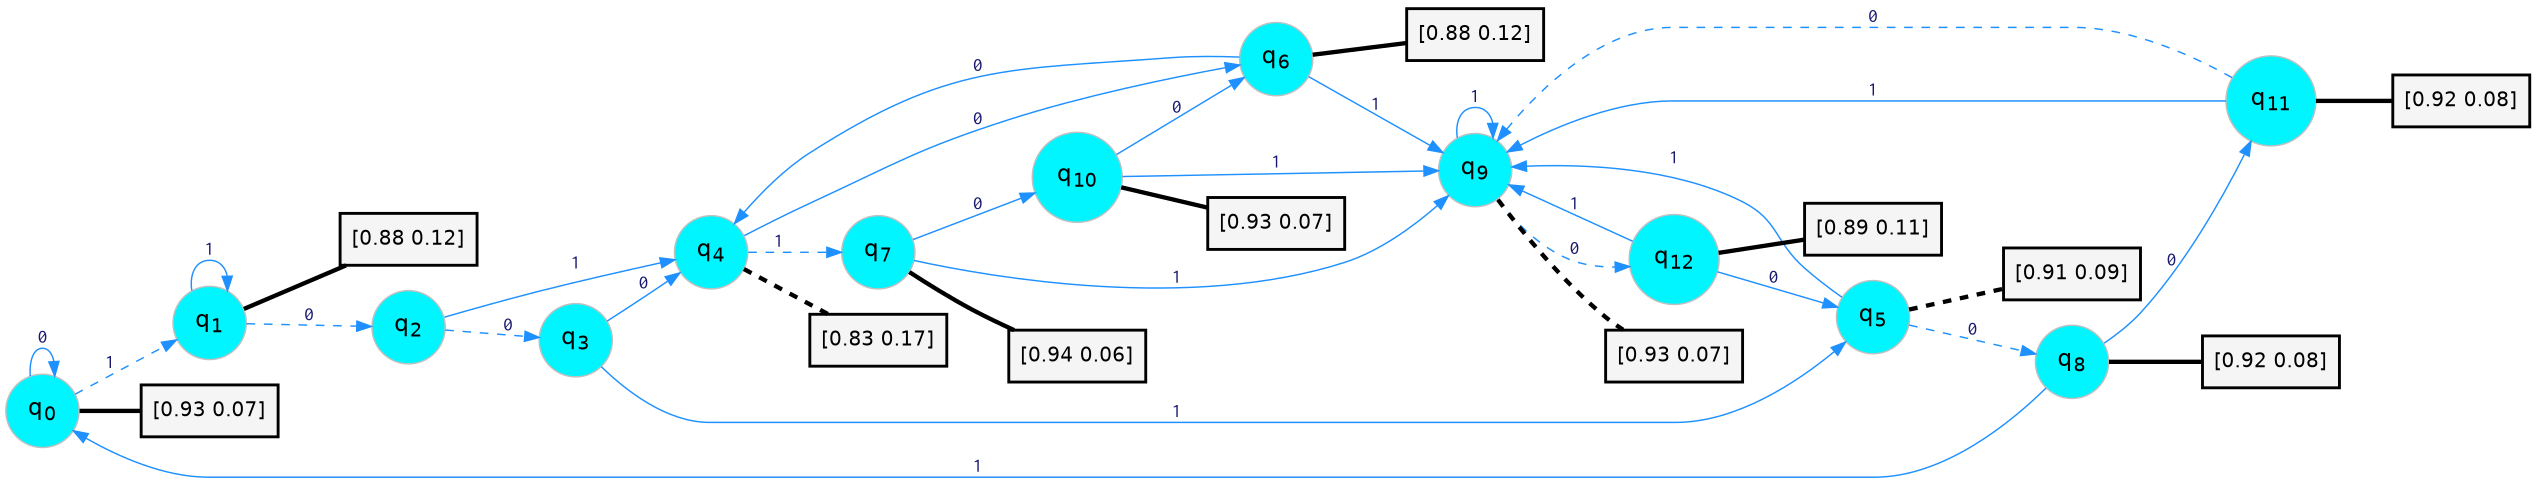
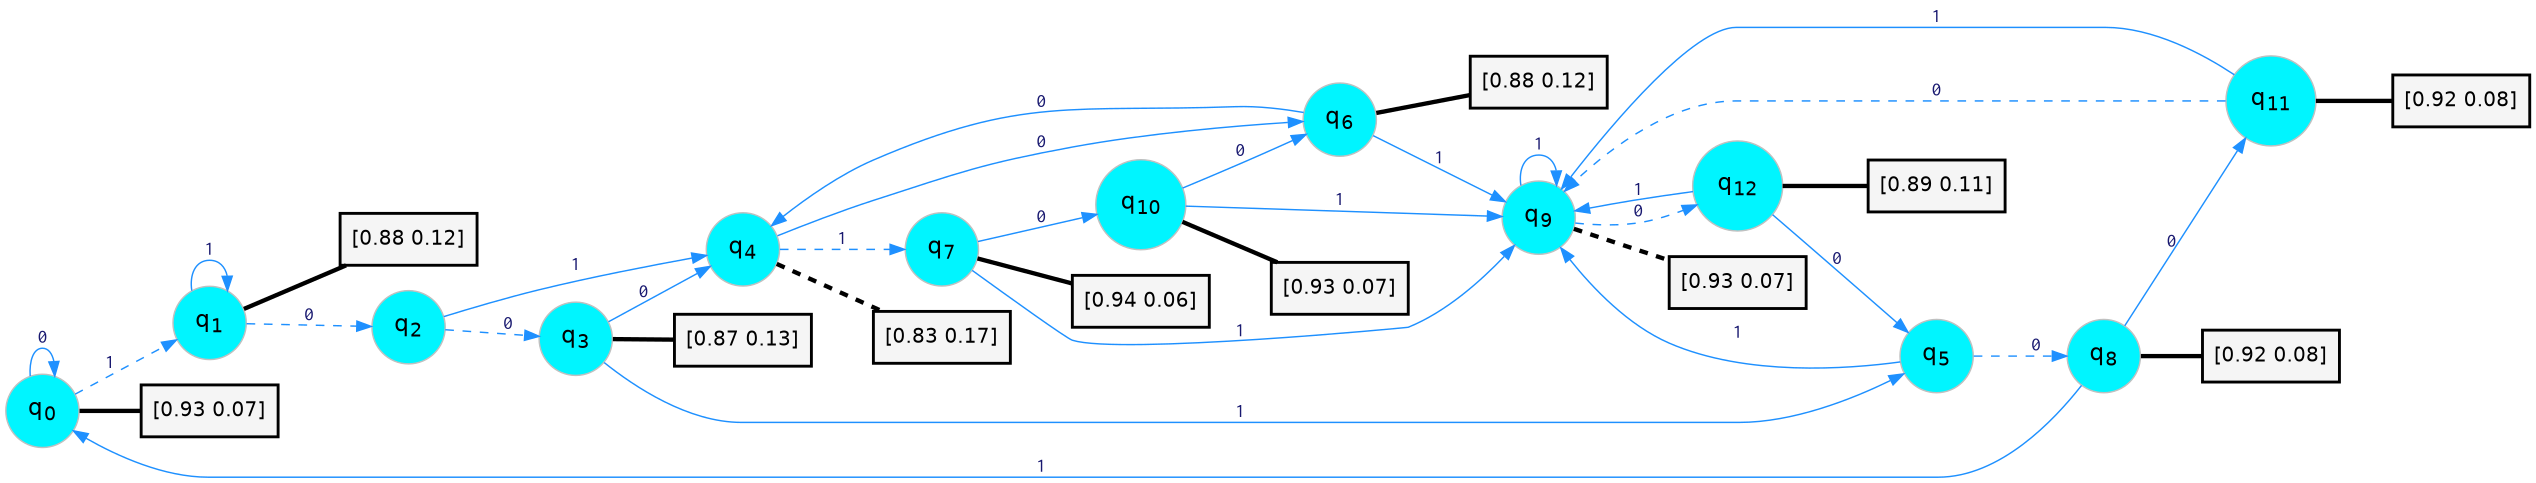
(2072, 274) -> none
none -> (743, 340)
